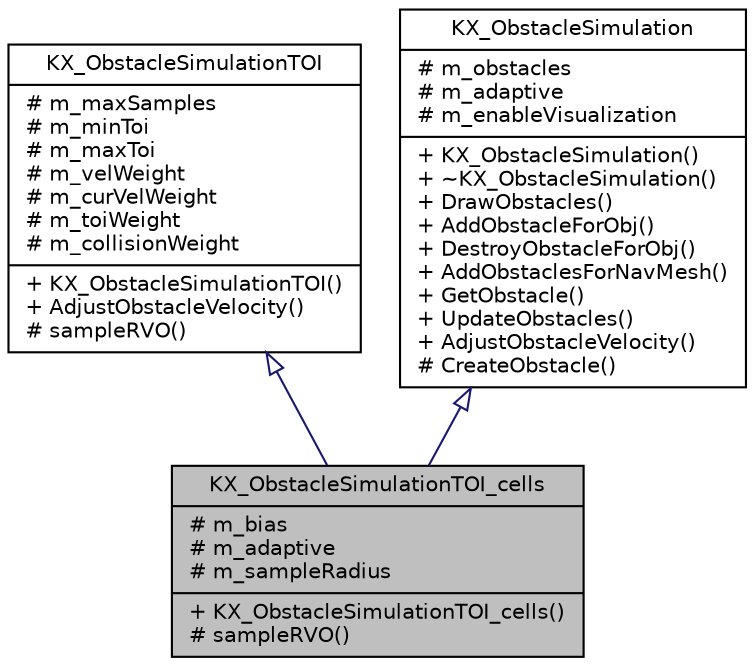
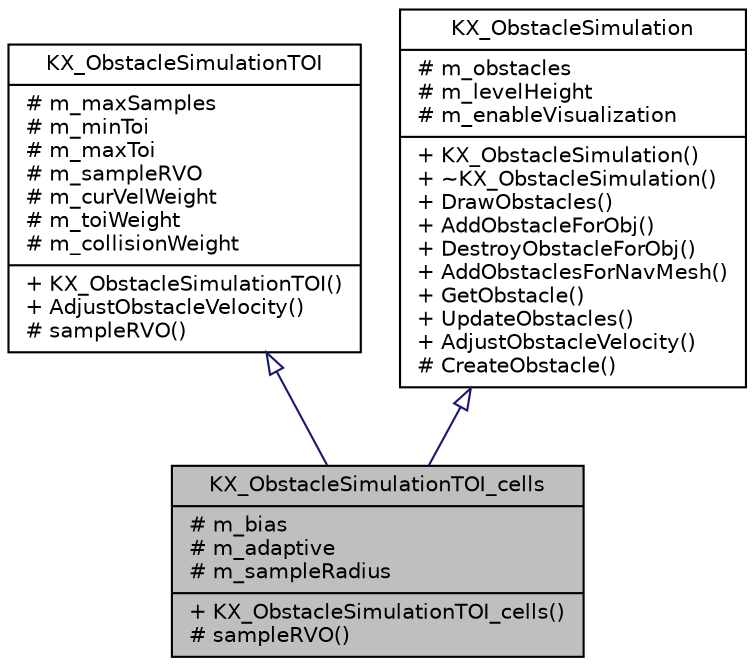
(491, 92) -> (505, 92)
(106, 174) -> (115, 174)
